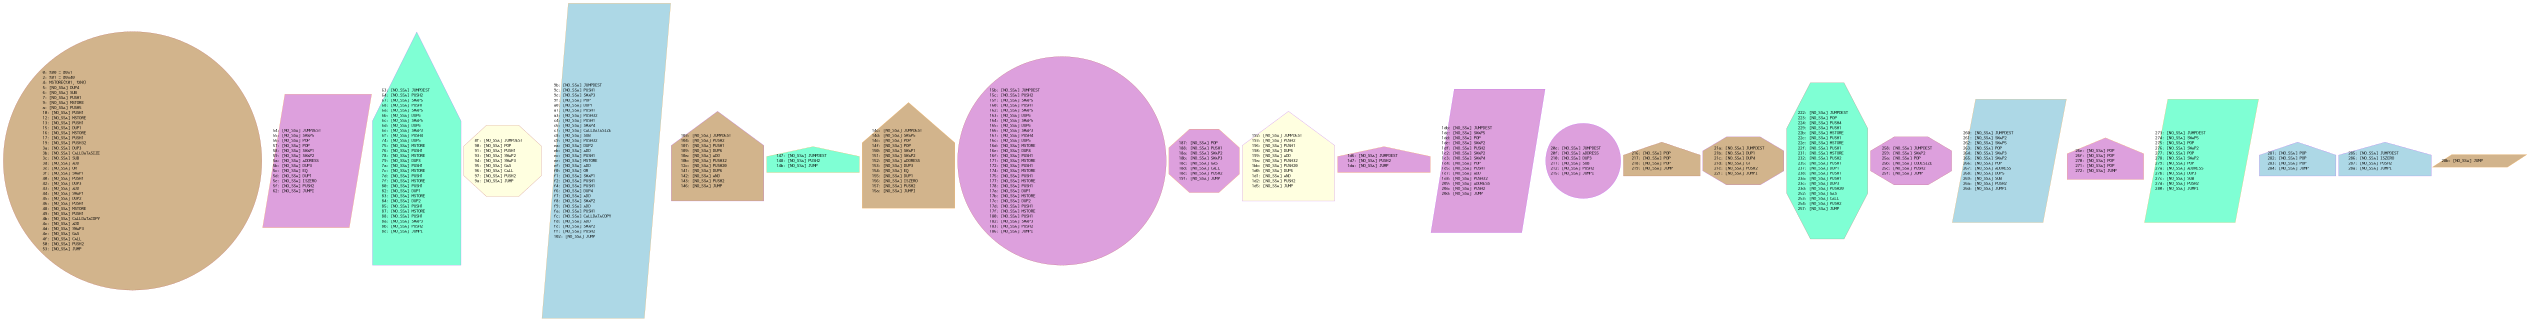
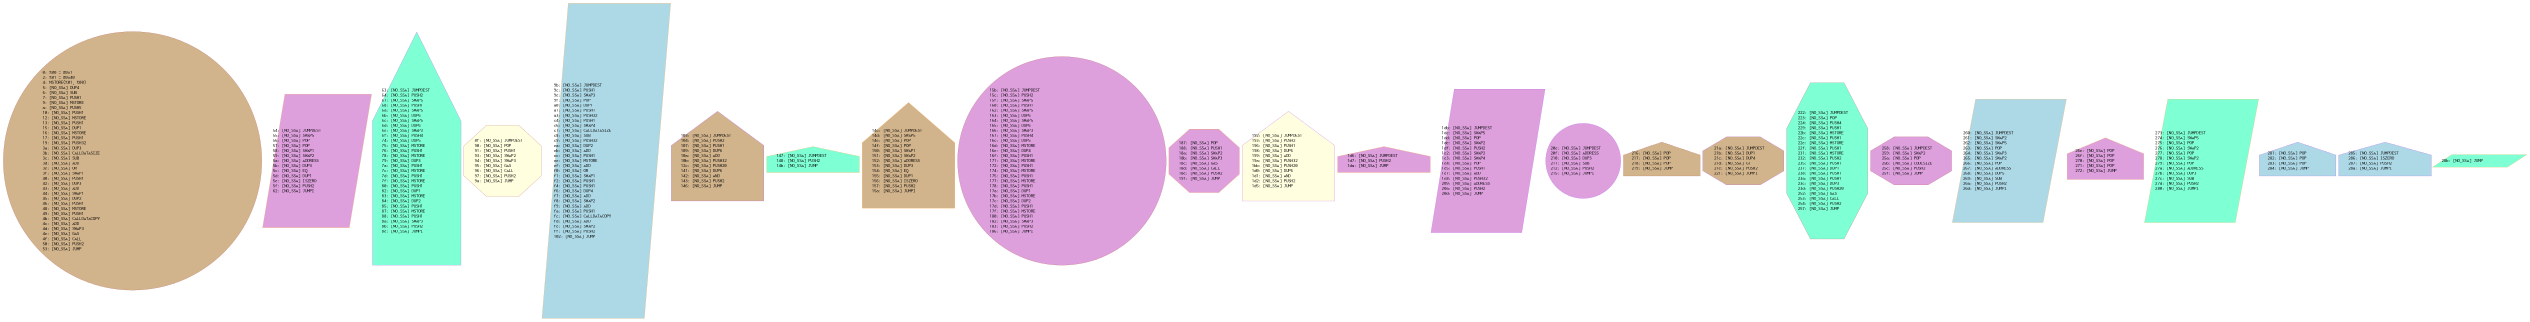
(2480, 161) -> (2480, 161)
